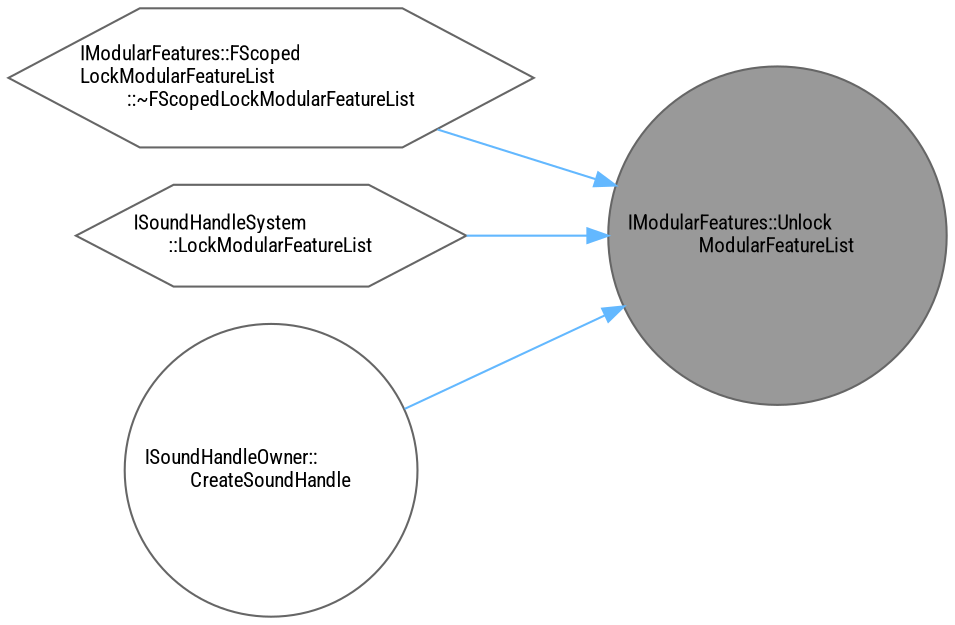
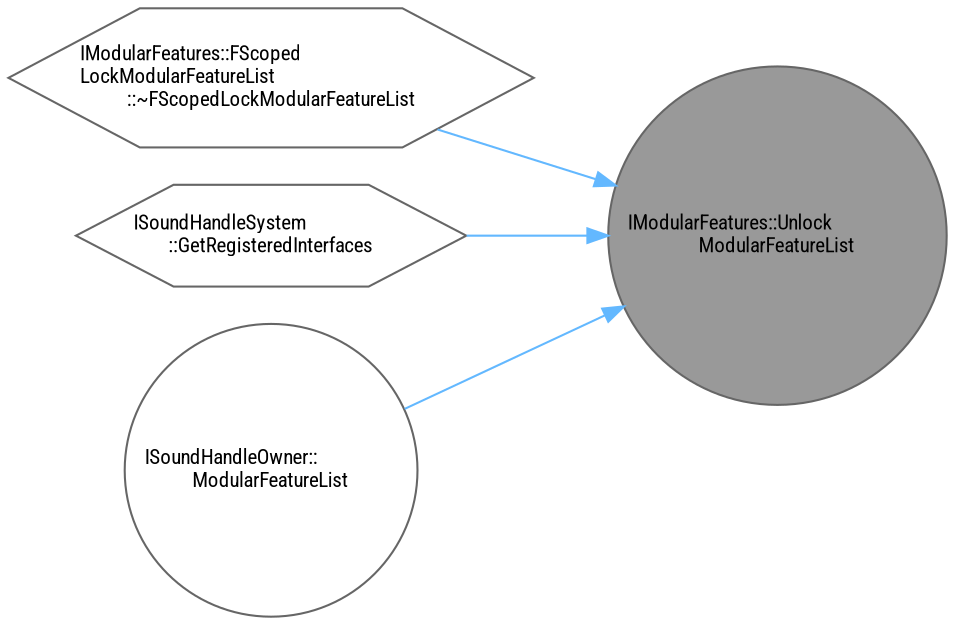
(271, 236) -> (271, 236)
(271, 470) -> (271, 470)
